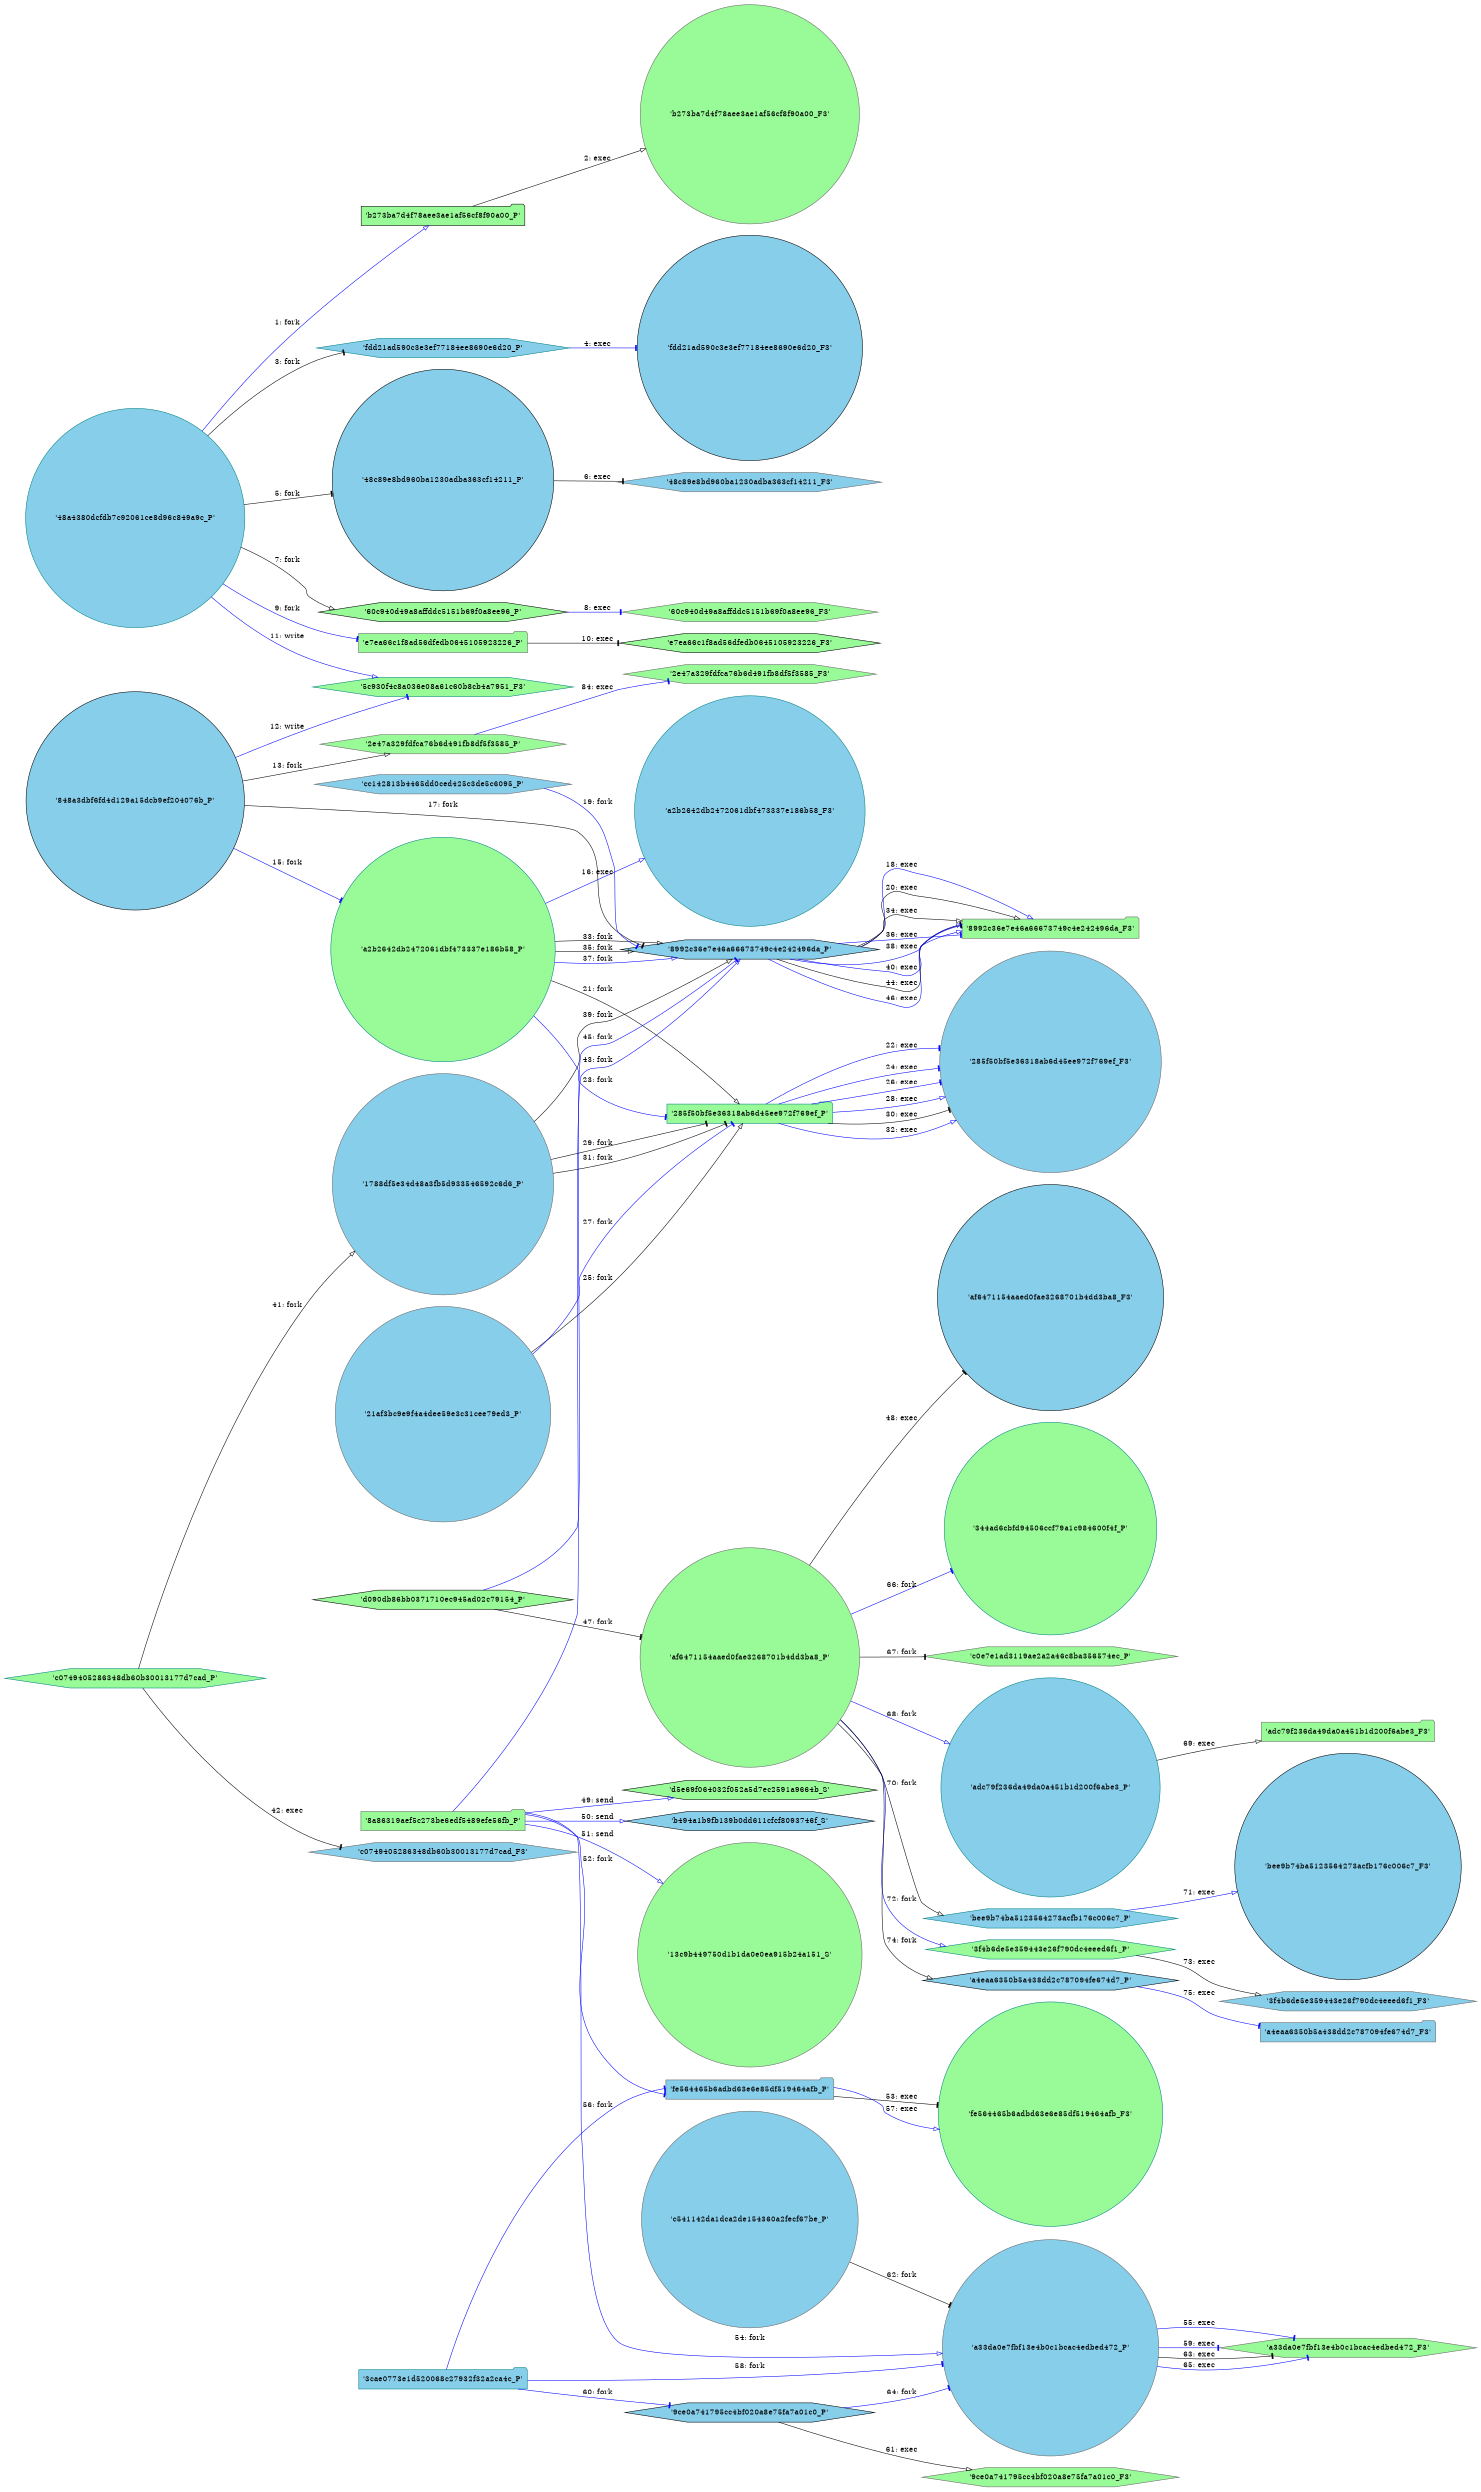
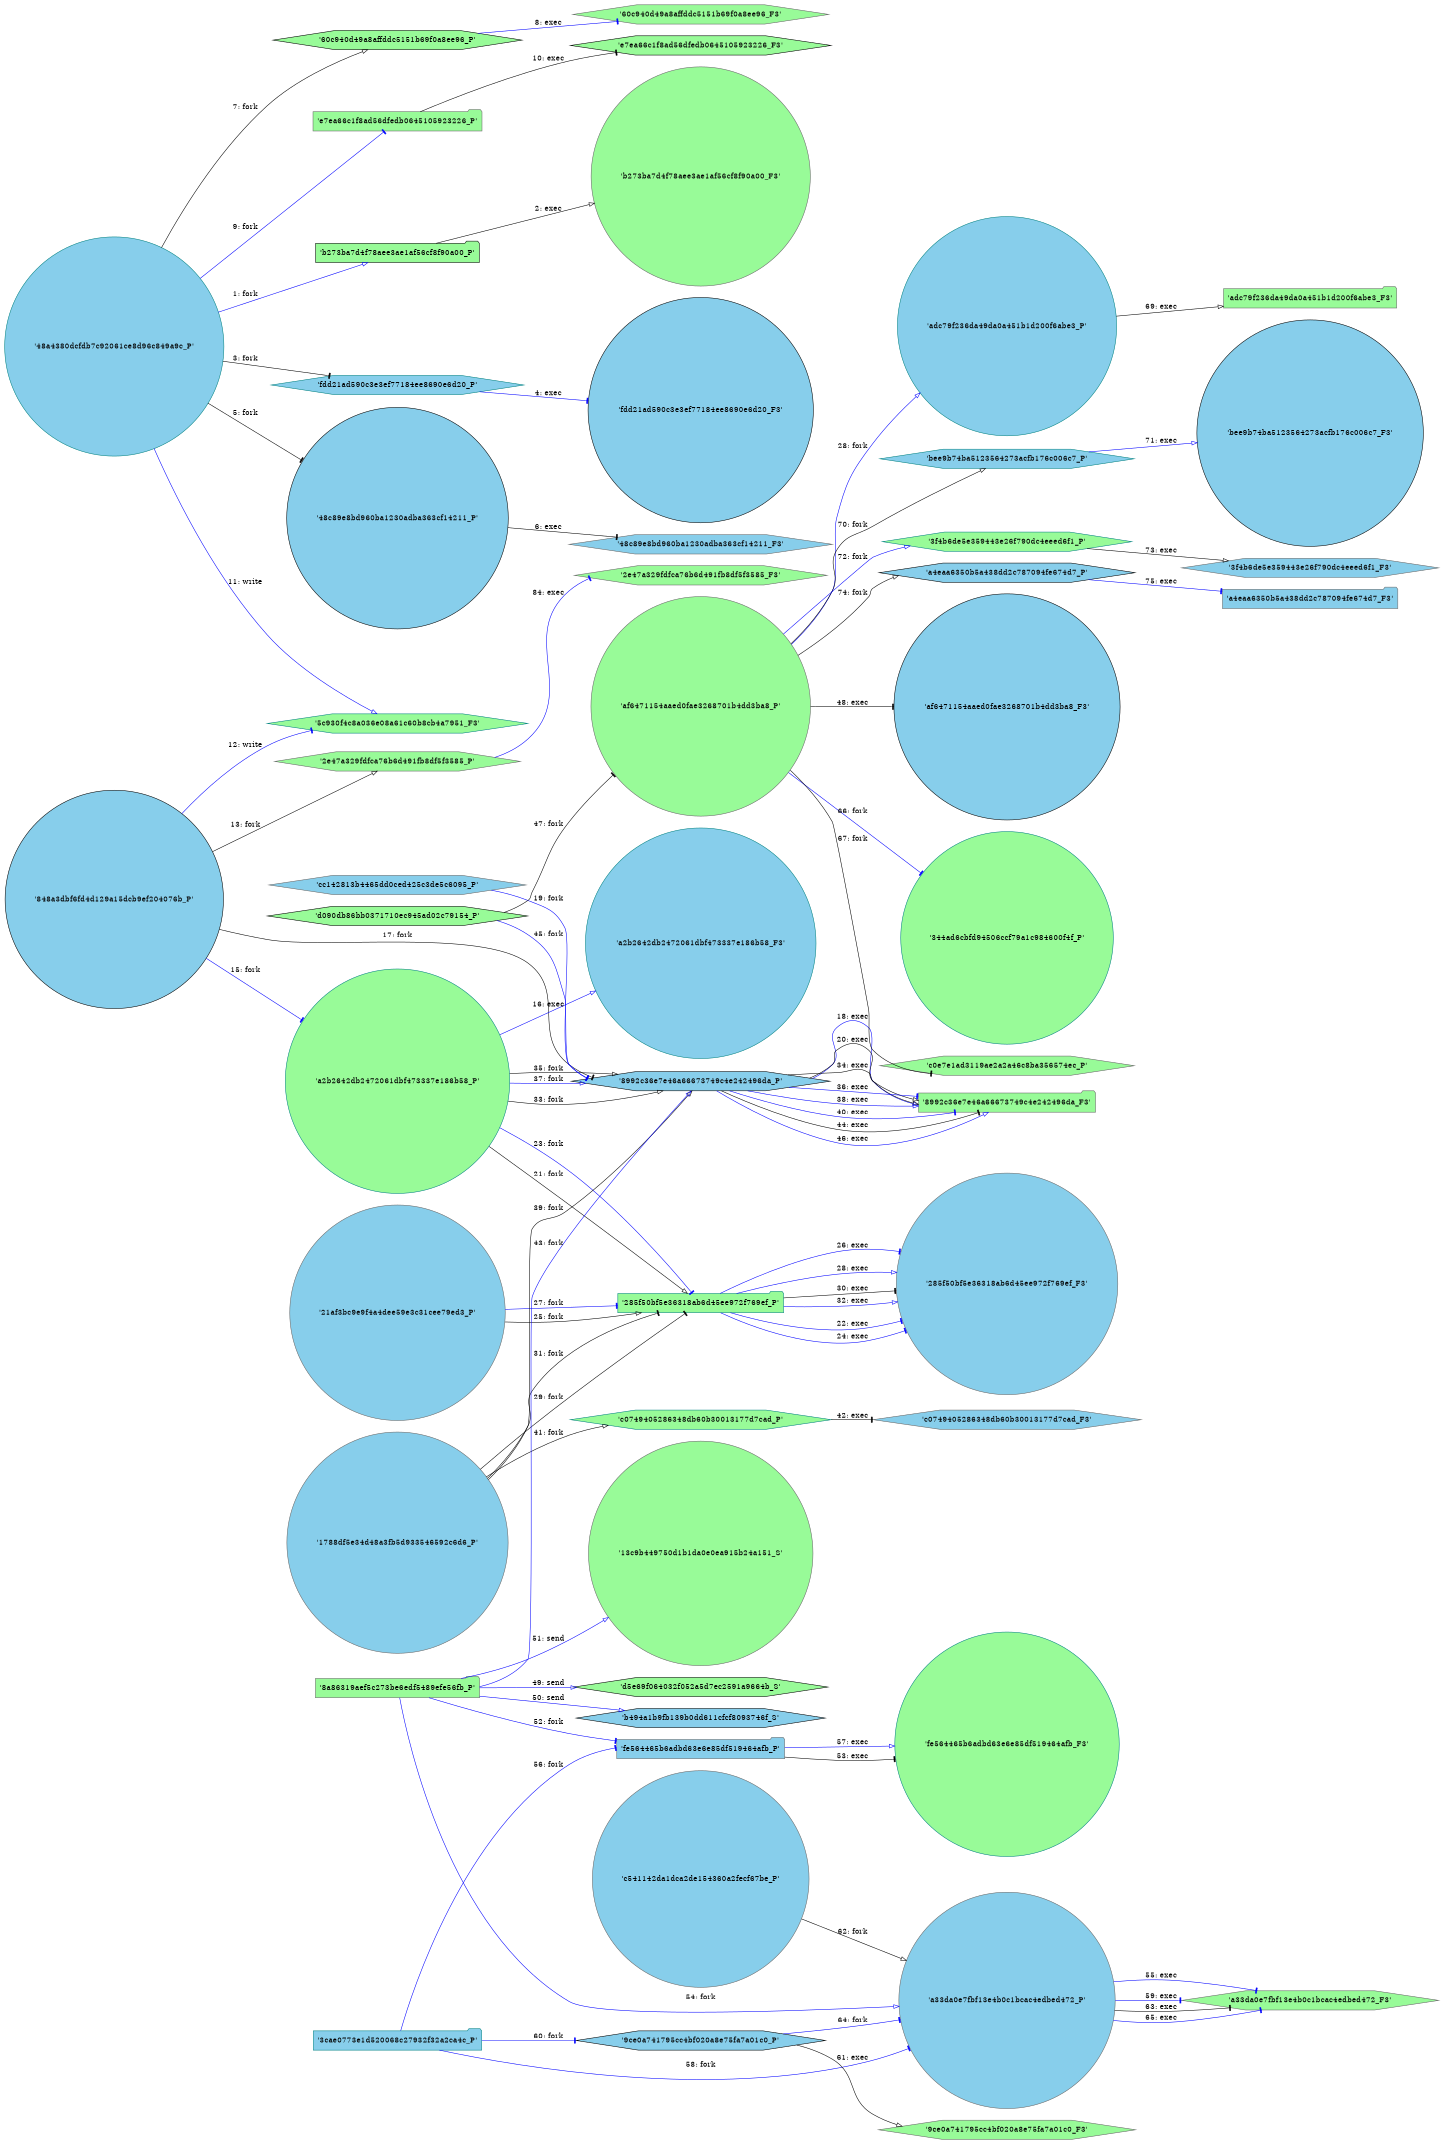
(222, 1450) -> (542, 1446)
(902, 1714) -> (853, 446)
(899, 2283) -> (851, 1939)
